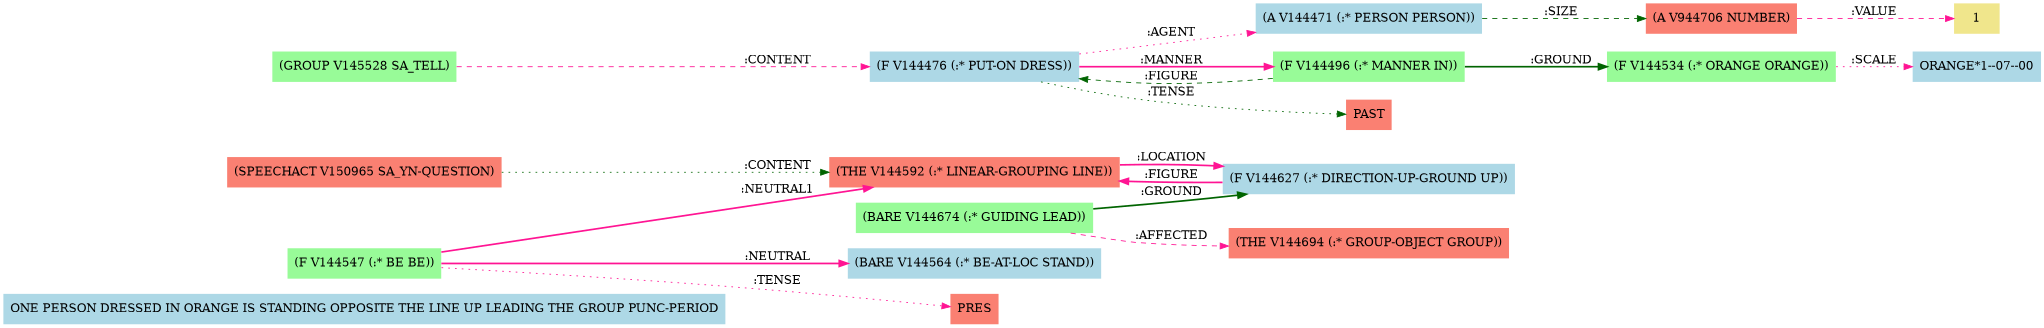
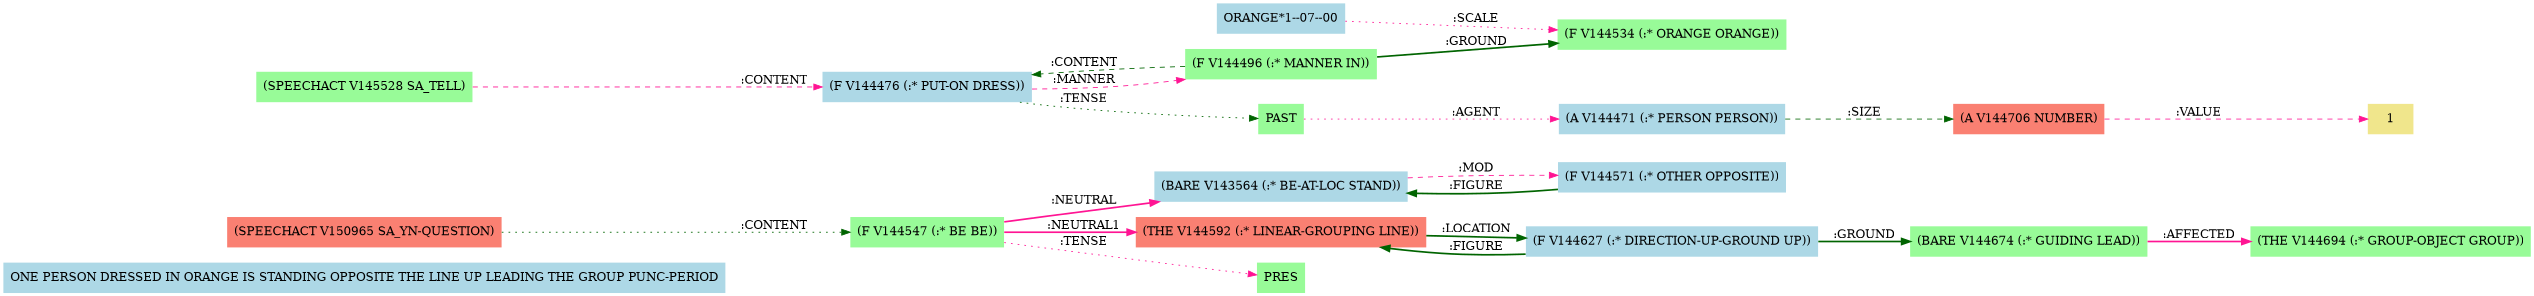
(1721, 19) -> (2029, 119)
(1163, 44) -> (1427, 119)
(364, 67) -> (364, 87)
(1172, 67) -> (1104, 87)
(1870, 67) -> (1447, 25)
(1171, 76) -> (1084, 63)
(1369, 115) -> (1281, 119)
(1167, 165) -> (1472, 237)
(661, 172) -> (672, 232)
none -> (1672, 177)
(1175, 182) -> (1458, 254)
(1166, 203) -> (1860, 242)
(1145, 243) -> (2195, 242)
(1369, 243) -> (2391, 242)
(974, 263) -> (1281, 187)
(974, 309) -> (1281, 278)
